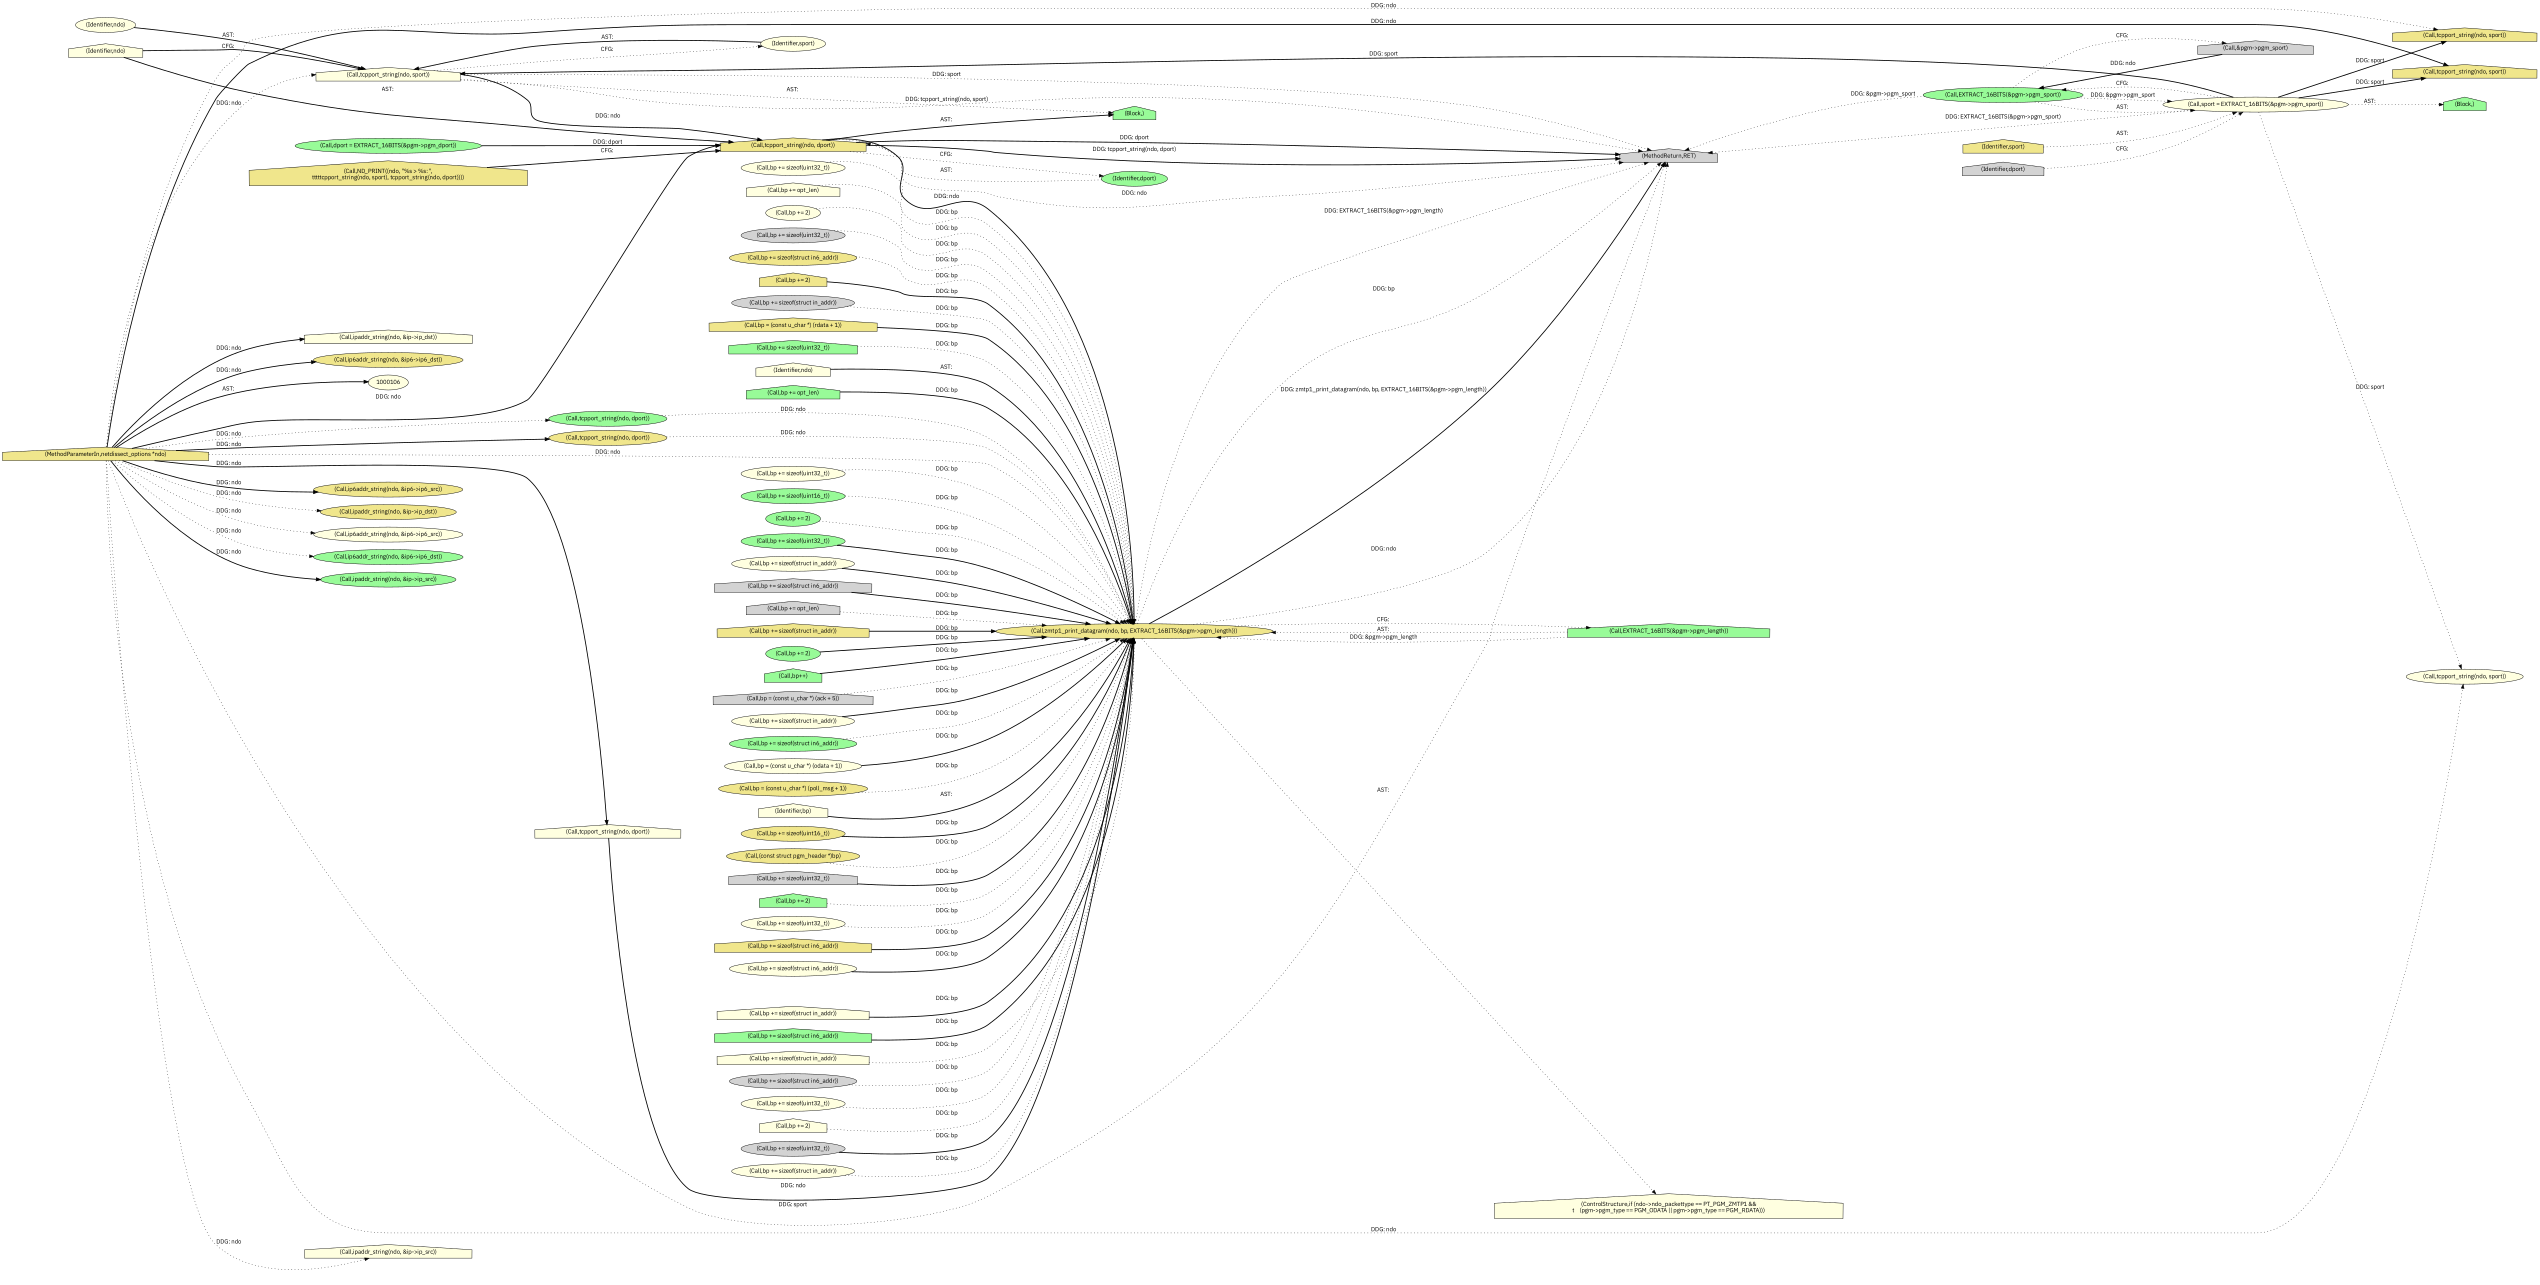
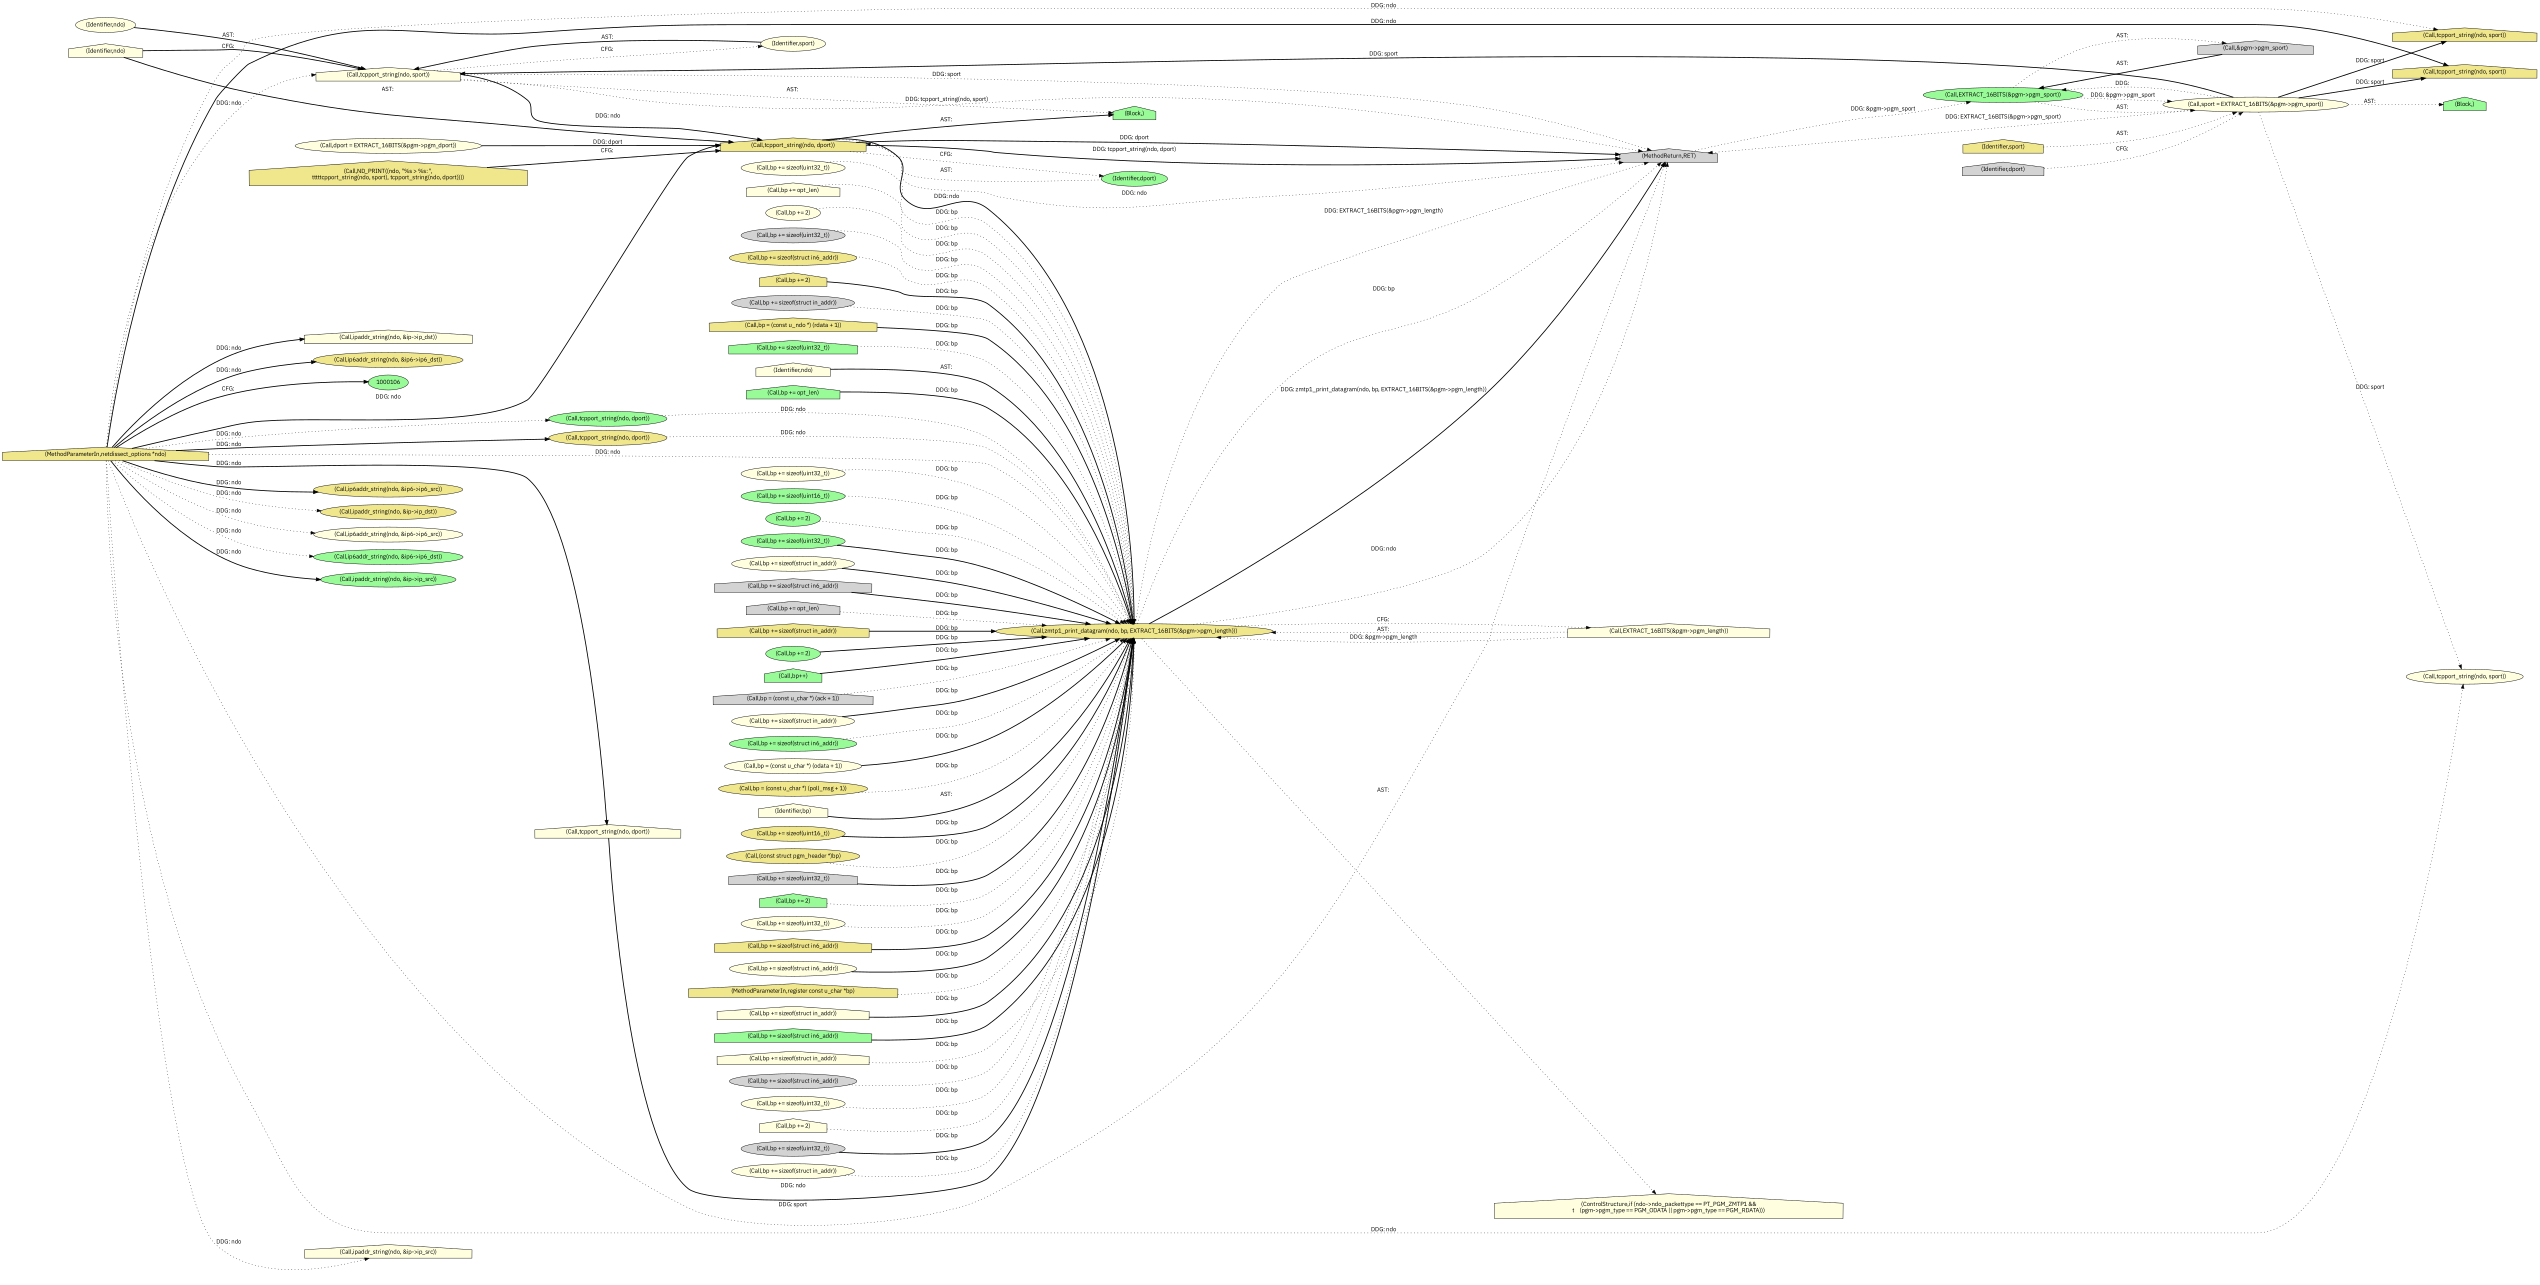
(2123, 36) -> (2123, 36)
(2123, 64) -> (2123, 64)
(2123, 84) -> (2123, 84)
(1805, 114) -> (1829, 124)
(388, 146) -> (388, 146)
(793, 325) -> (793, 325)
(388, 382) -> (388, 382)
(229, 389) -> (229, 389)
(1669, 631) -> (1669, 631)
(793, 699) -> (793, 699)
none -> (793, 991)
